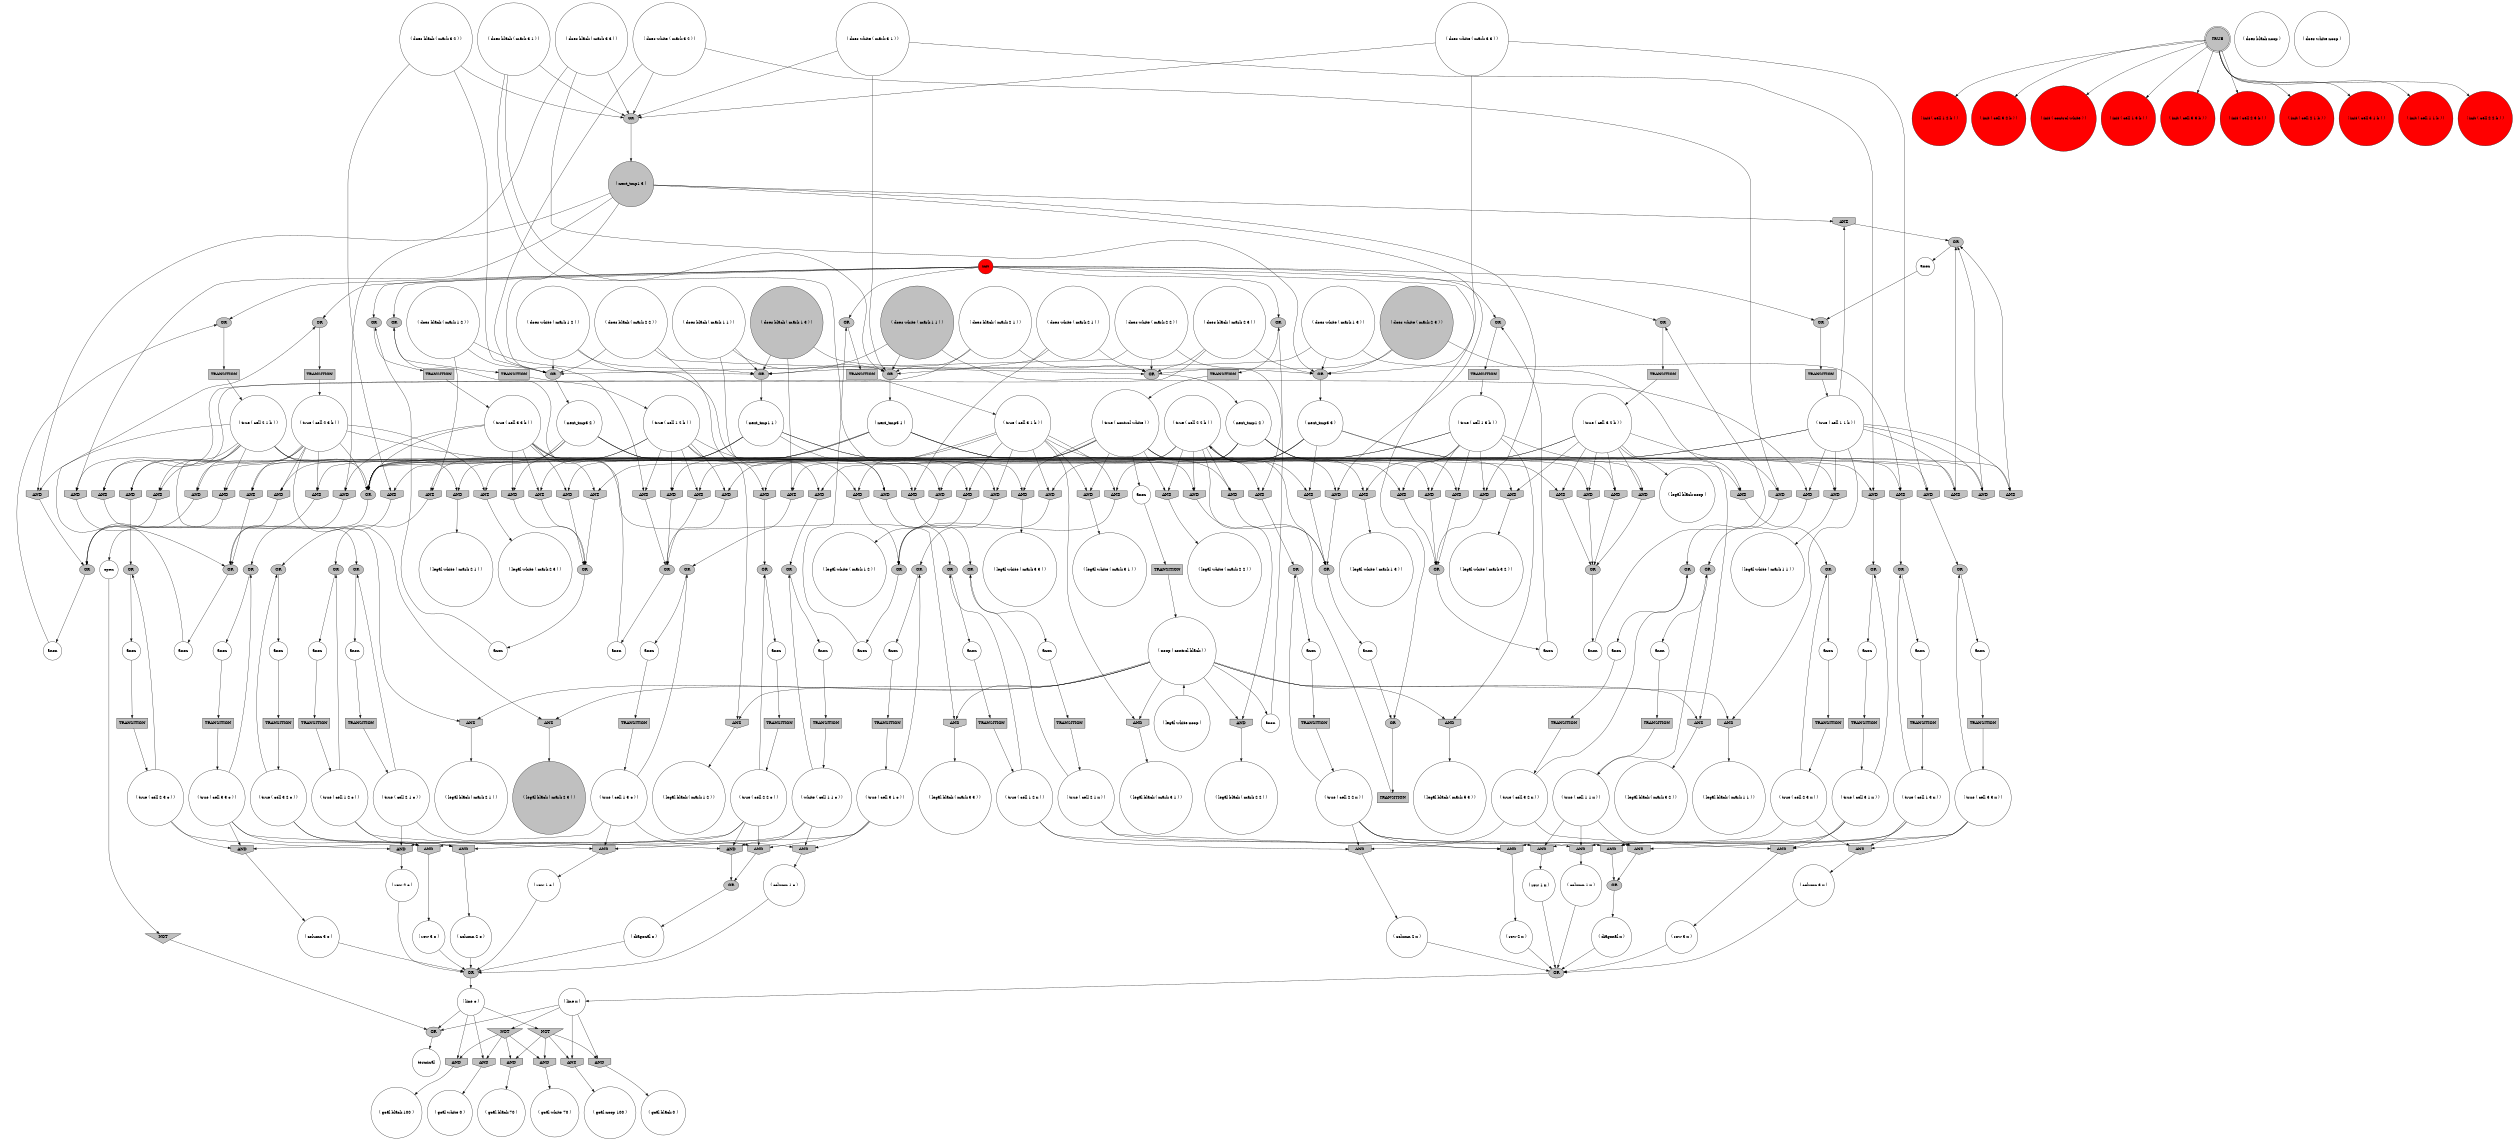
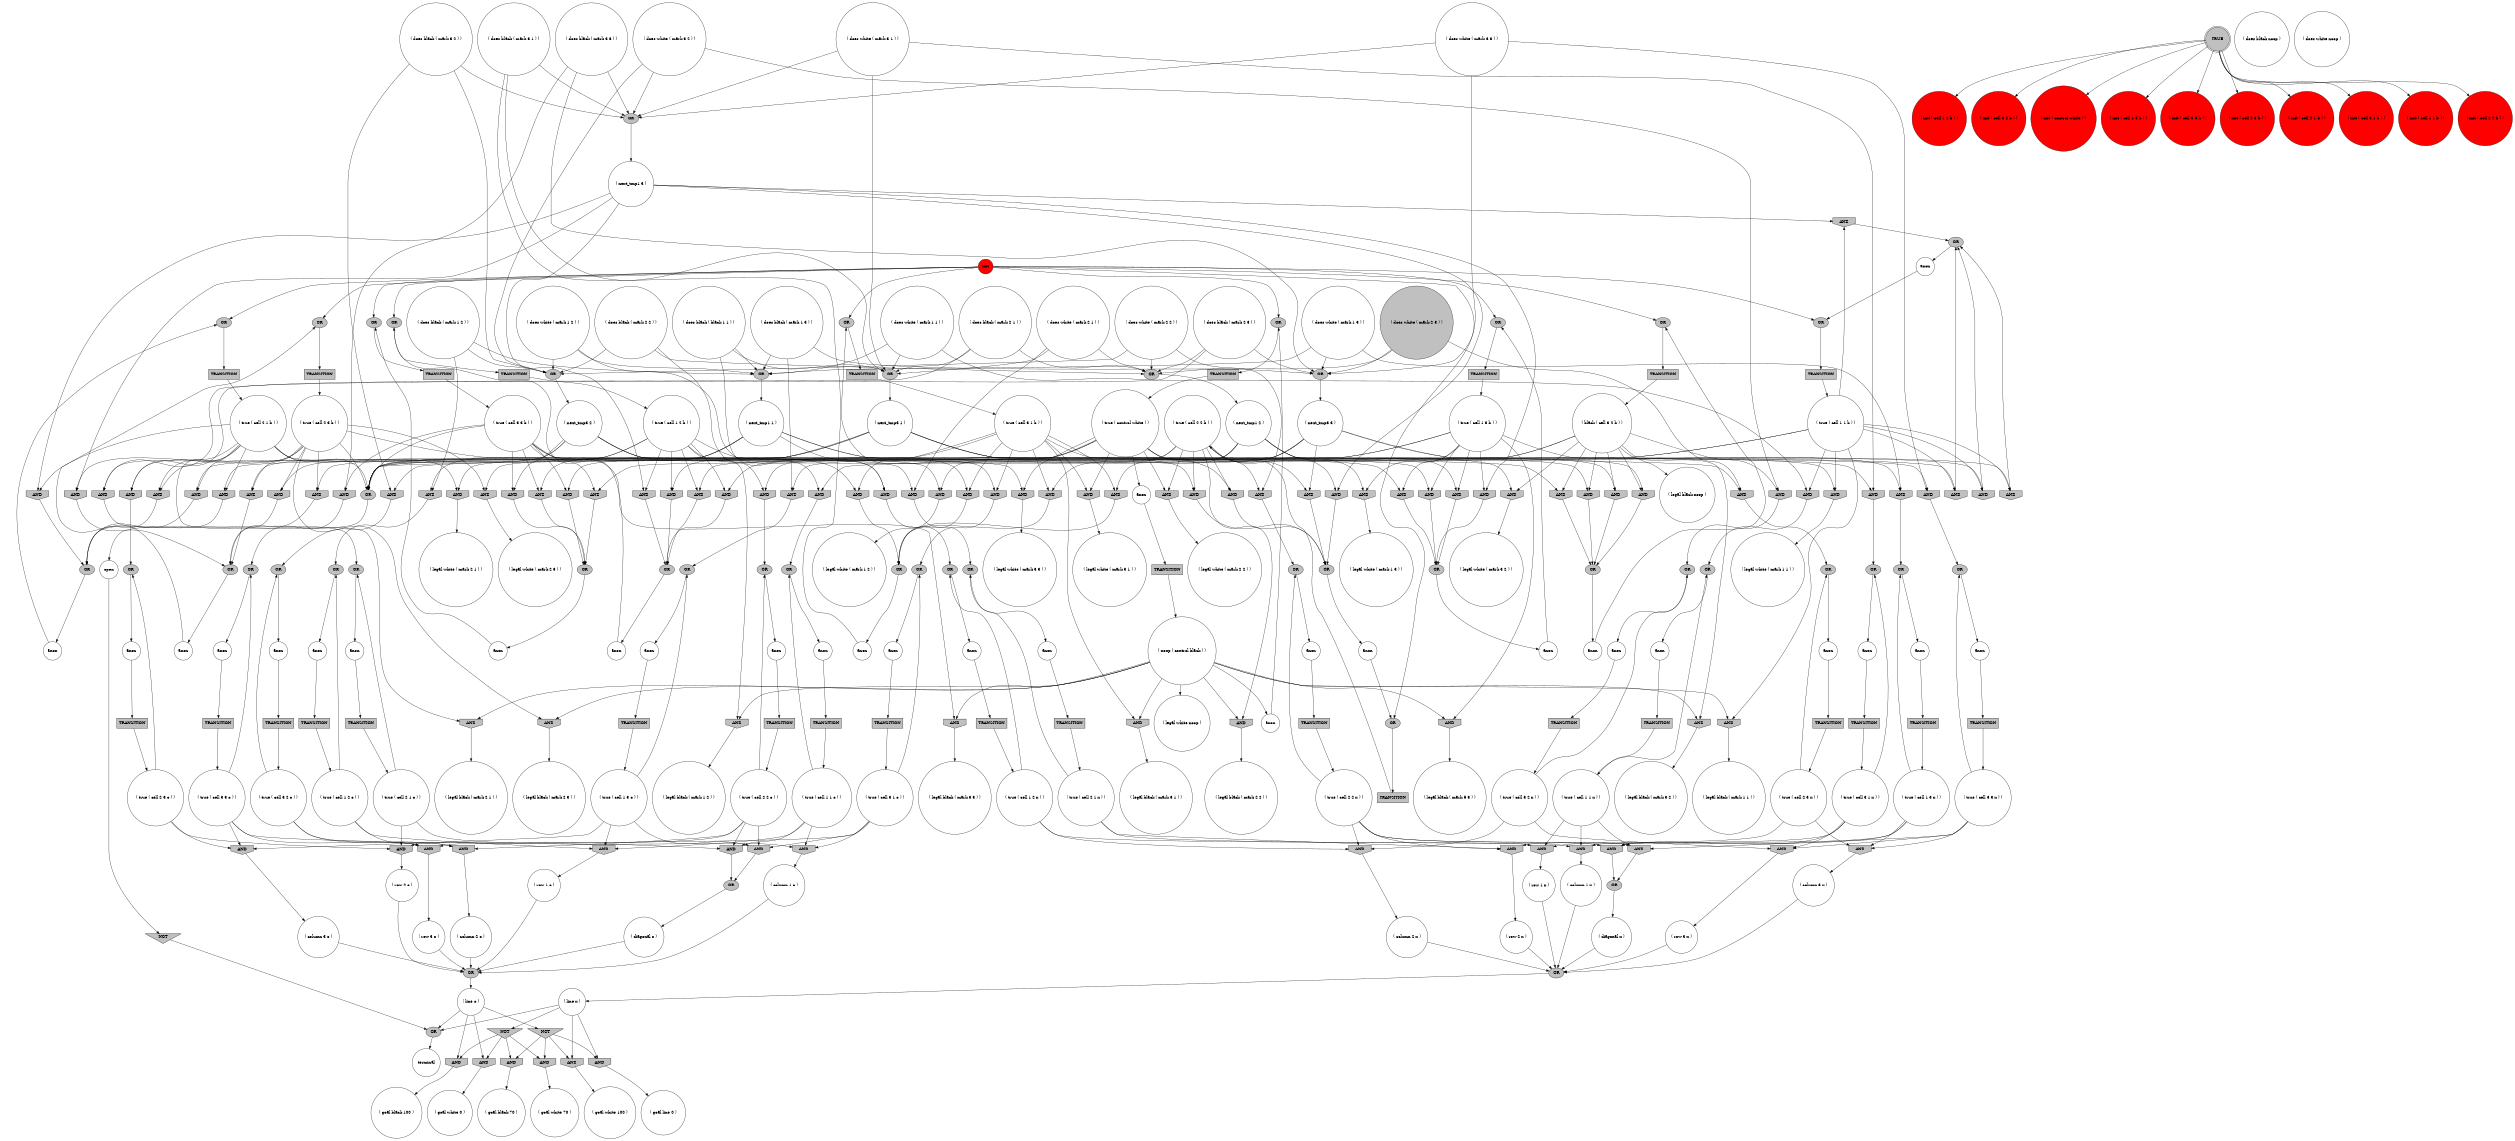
(631, 184) -> (631, 184)
(709, 323) -> (709, 323)
(787, 323) -> (787, 323)
(917, 323) -> (917, 323)
(1602, 423) -> (1602, 423)
(1184, 691) -> (1180, 689)
(549, 798) -> (549, 798)
(822, 798) -> (822, 798)
(610, 1113) -> (610, 1113)
(663, 1113) -> (663, 1113)
